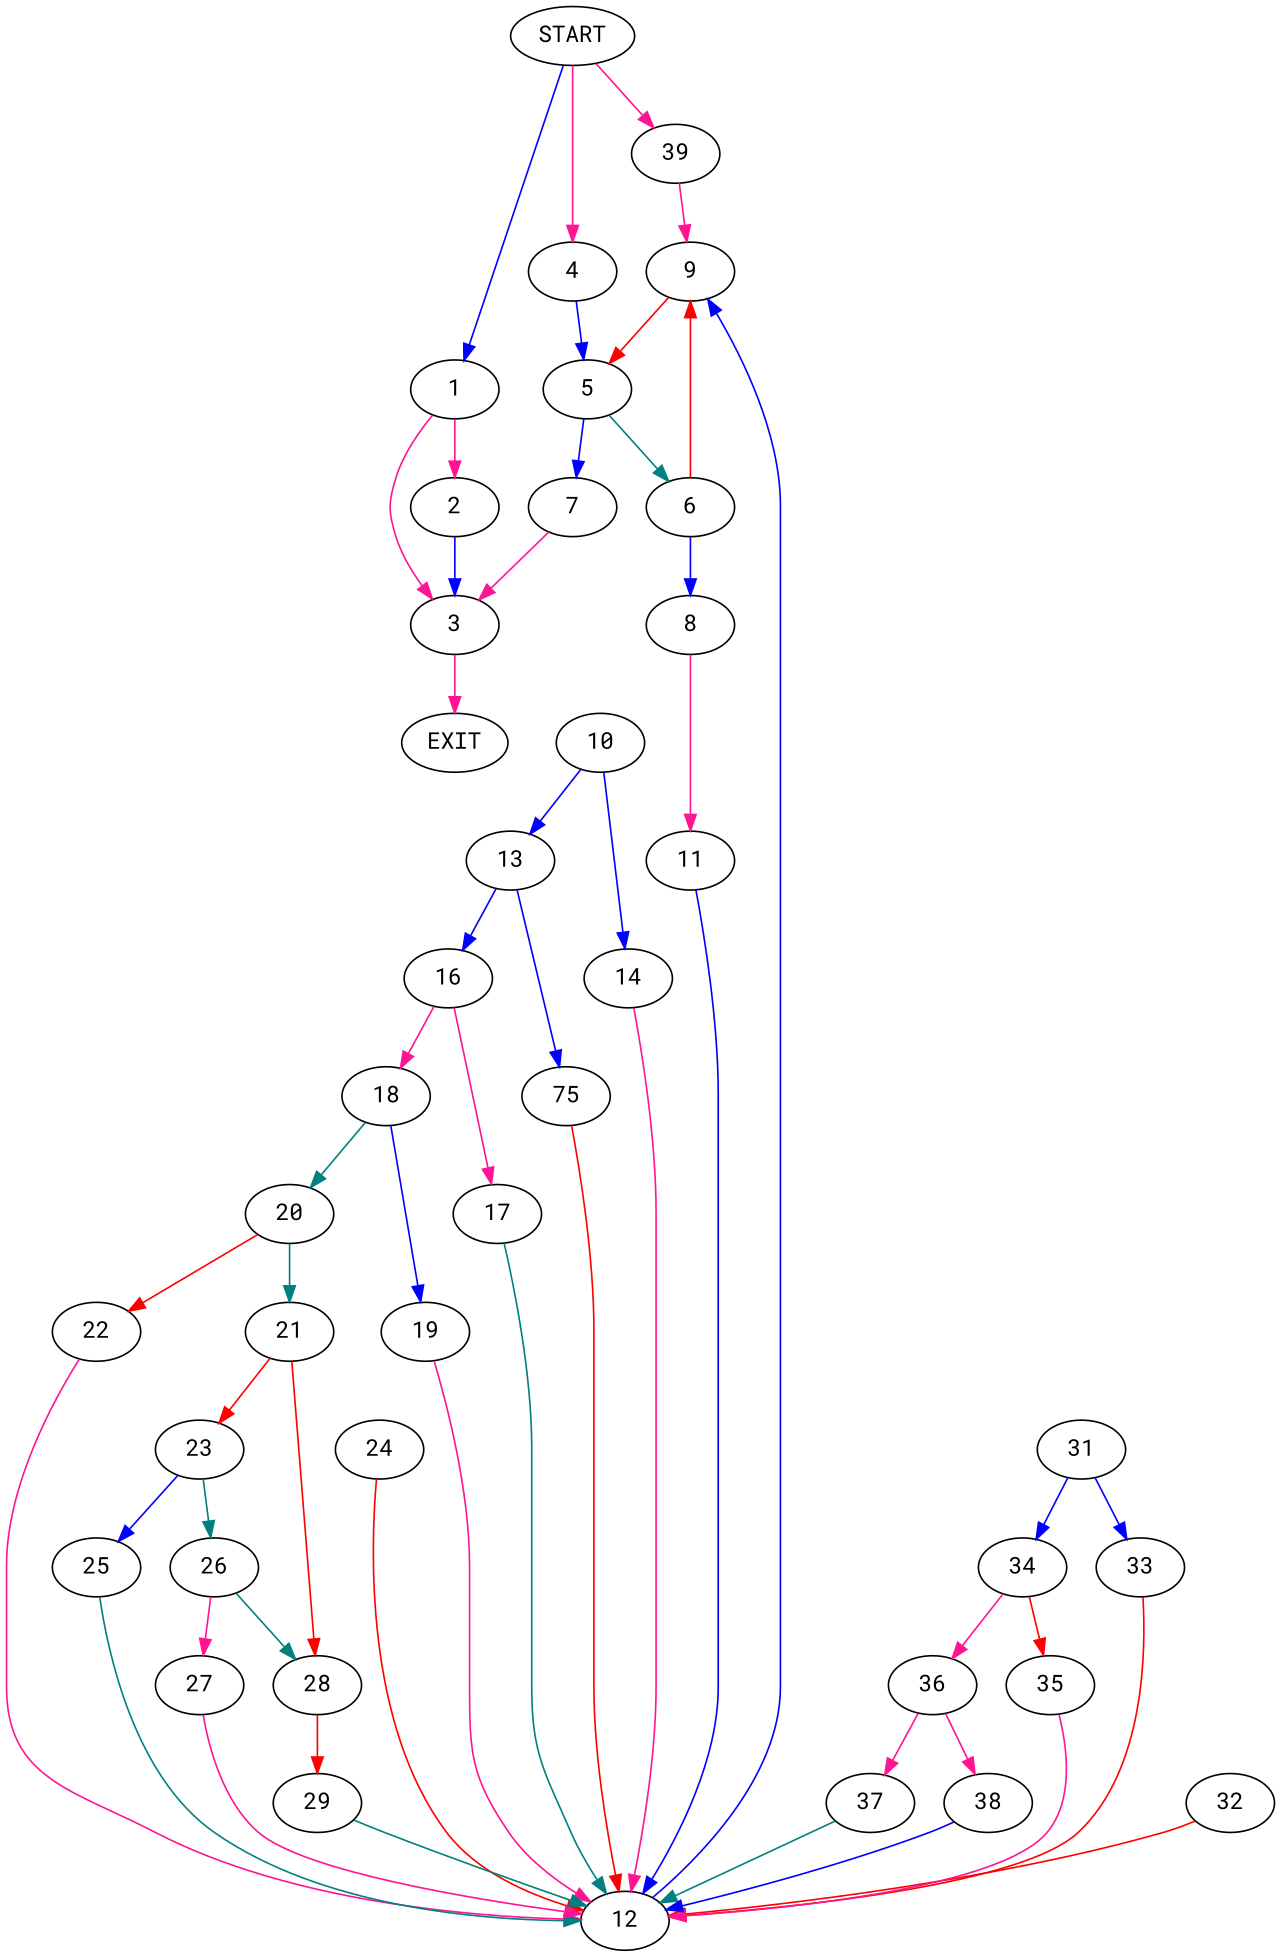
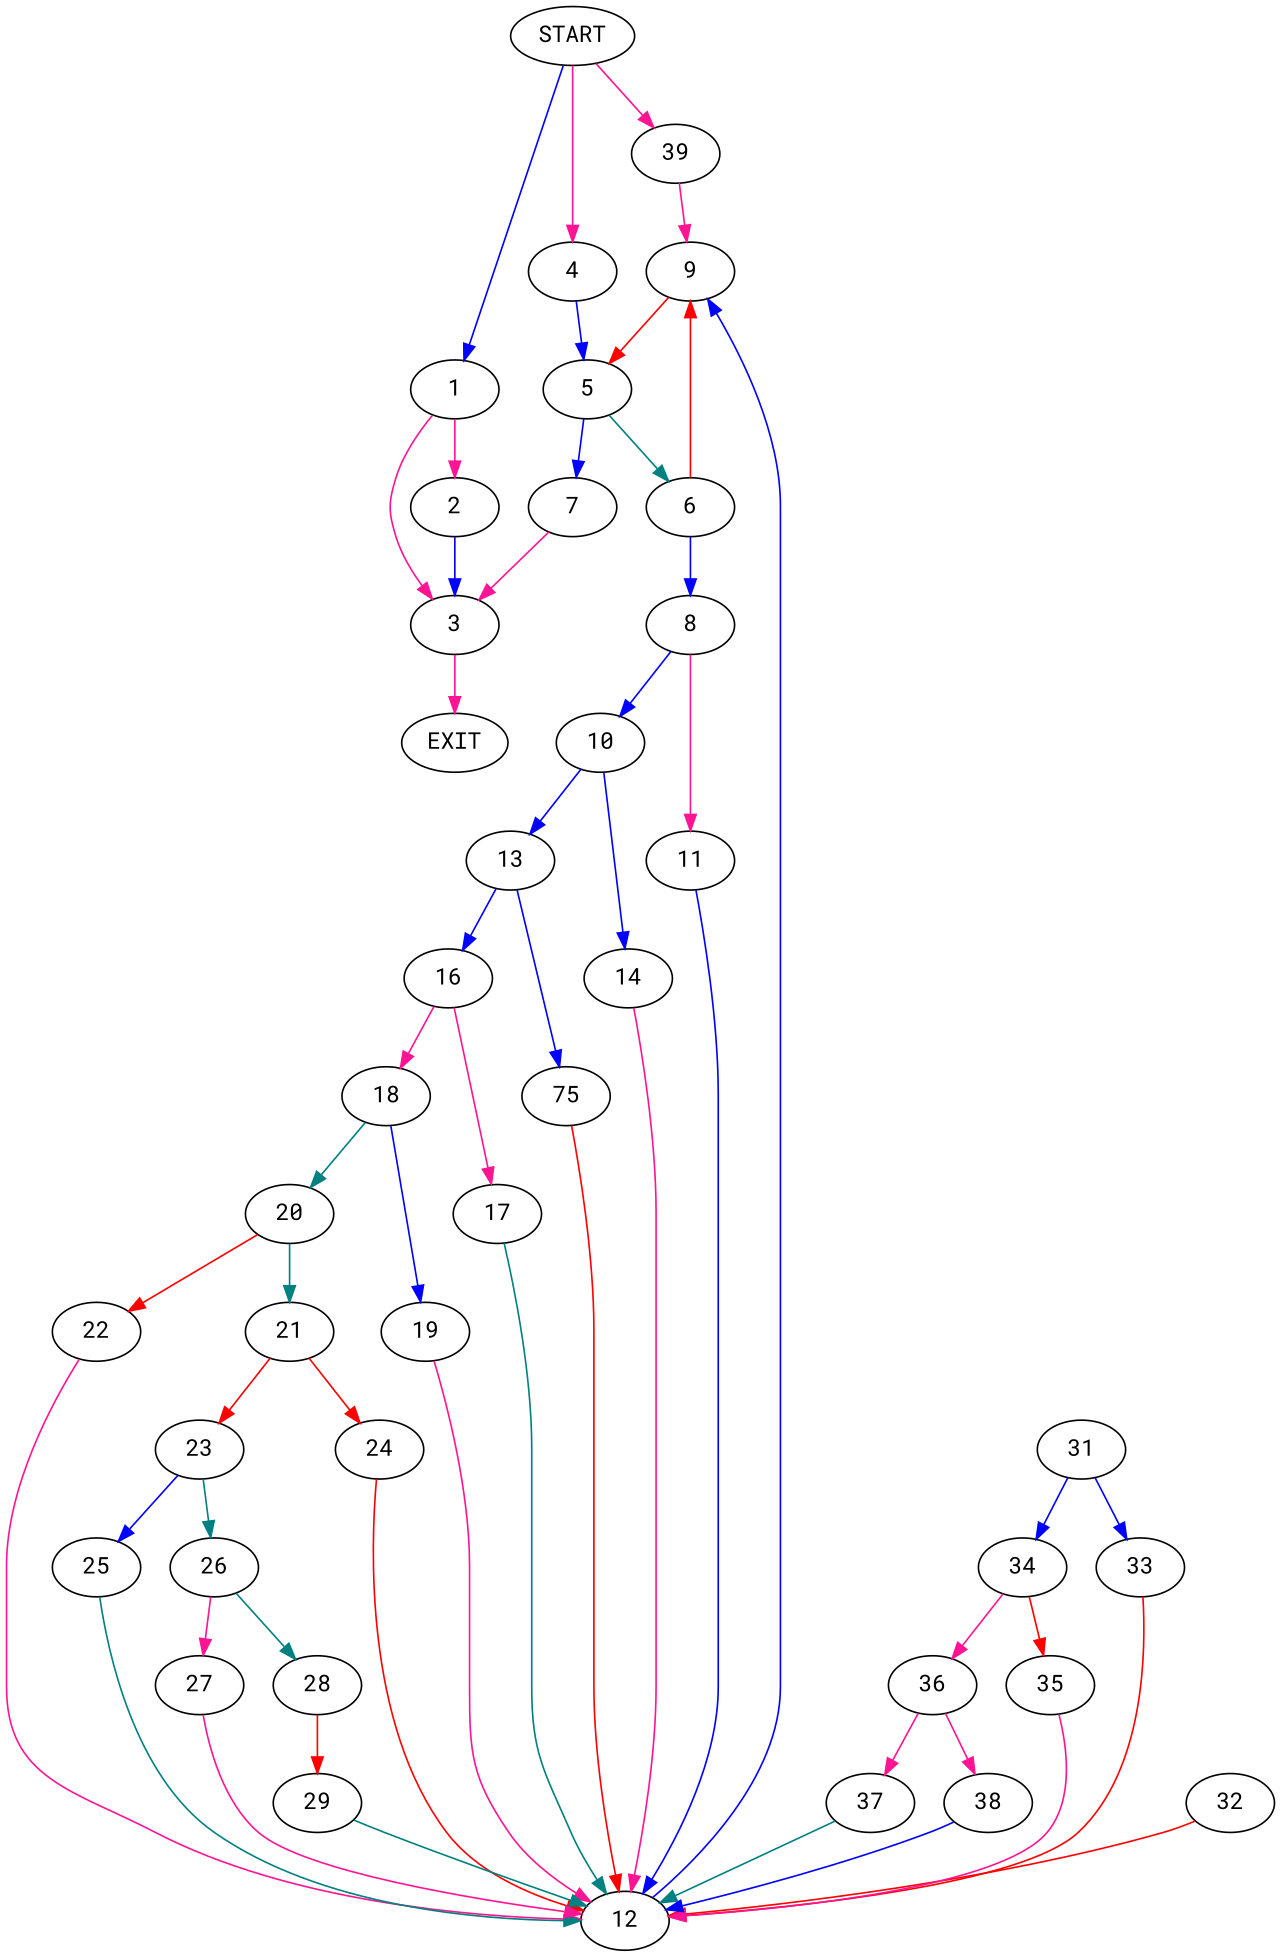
none -> (651, 677)
(303, 1500) -> (329, 1384)
